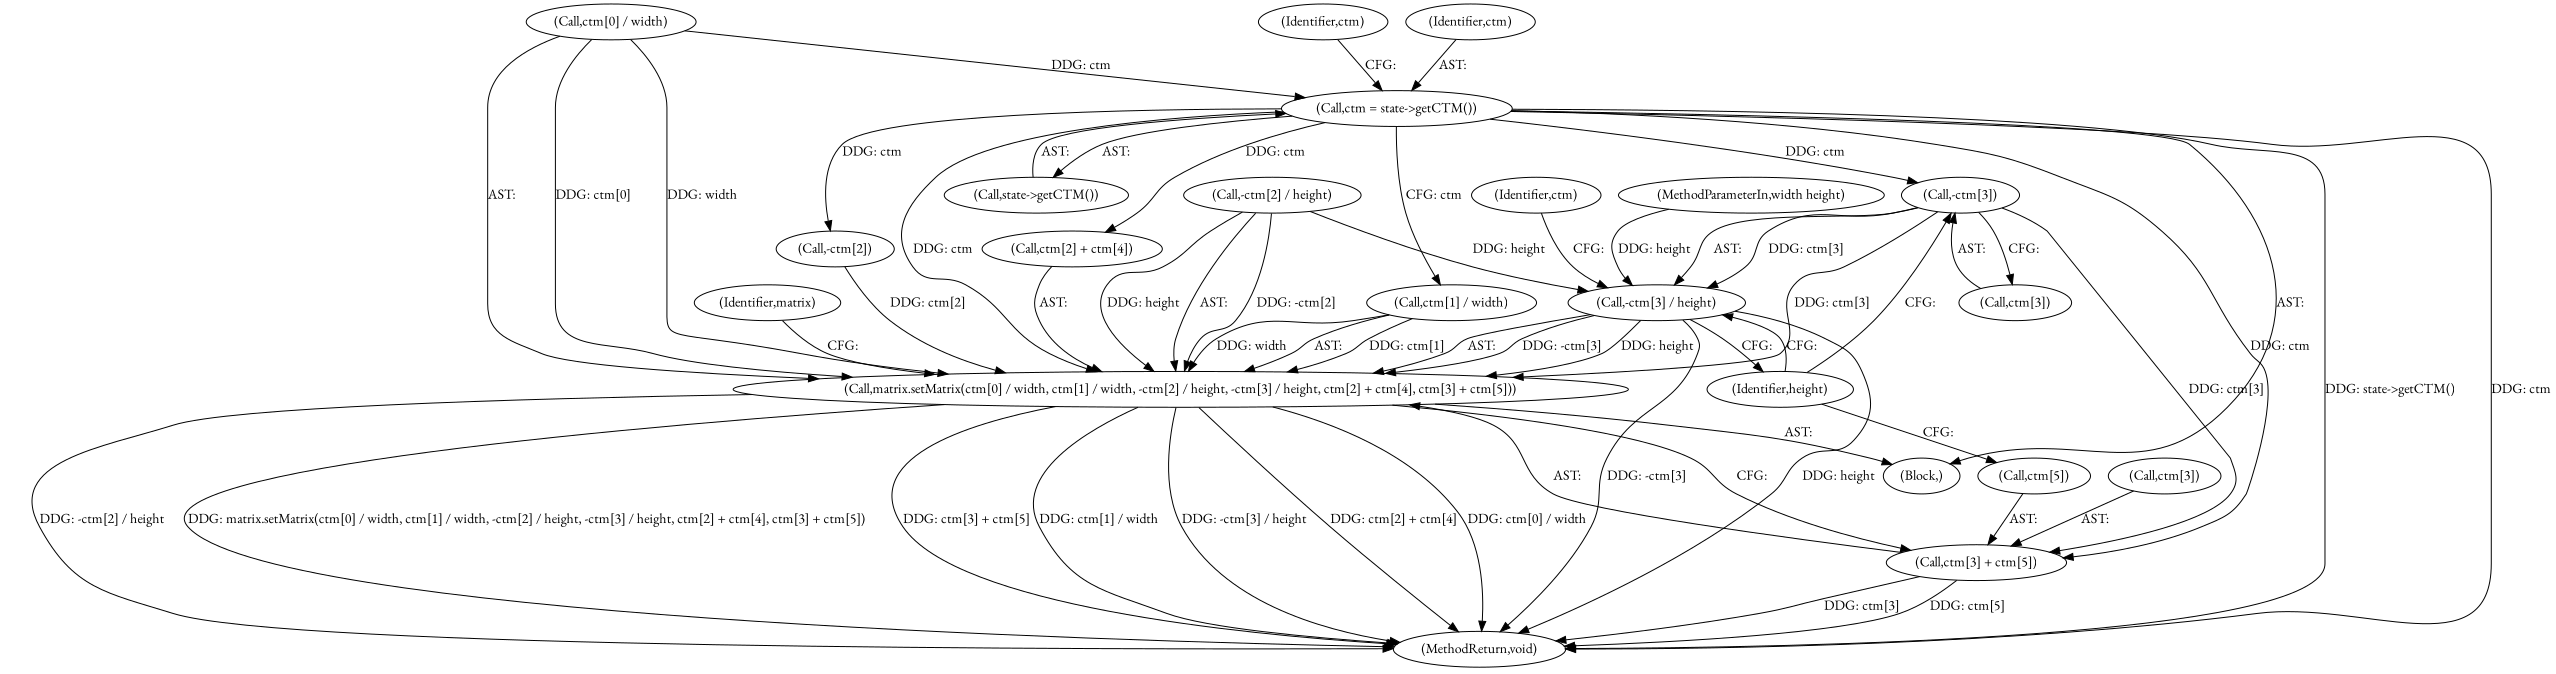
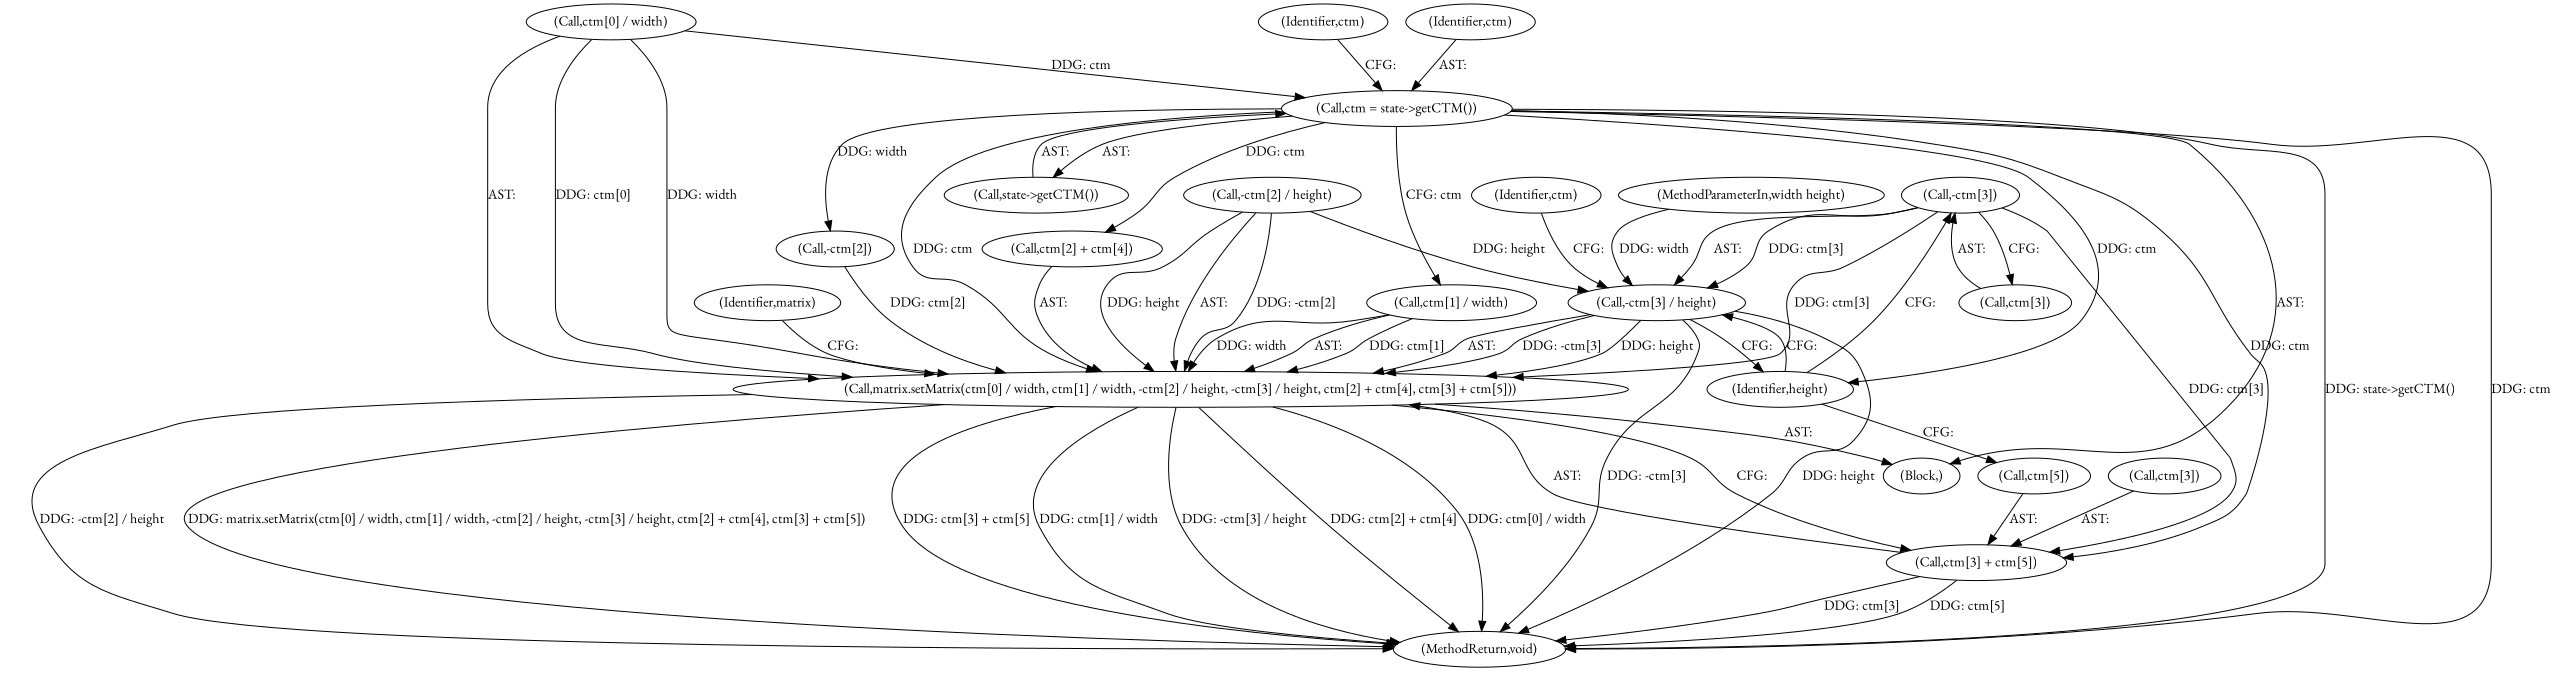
(1700, 146) -> (1971, 160)
(873, 152) -> (873, 152)
(1654, 249) -> (1654, 249)
